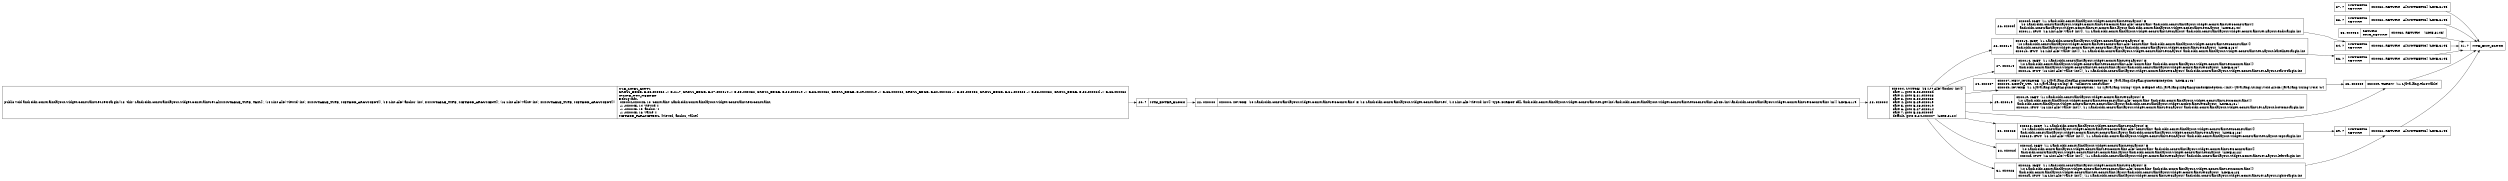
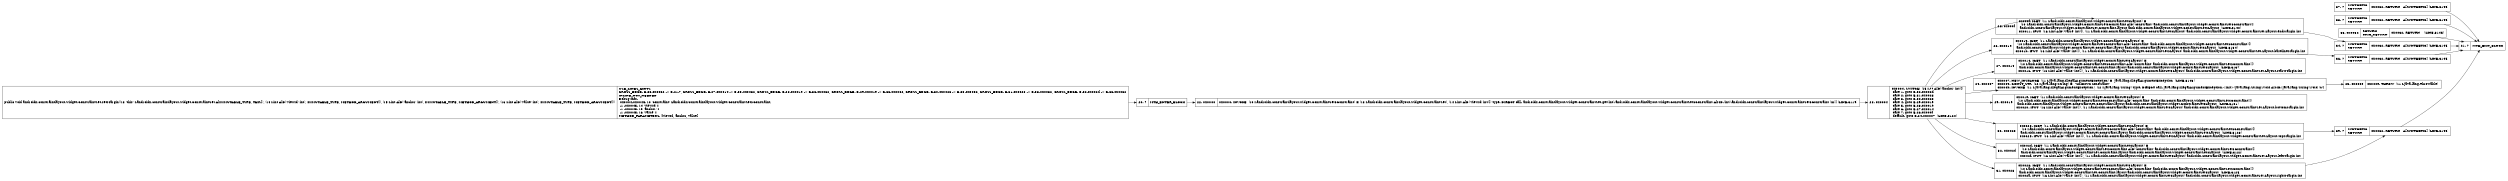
(2443, 69) -> none
(2177, 121) -> (1997, 27)
